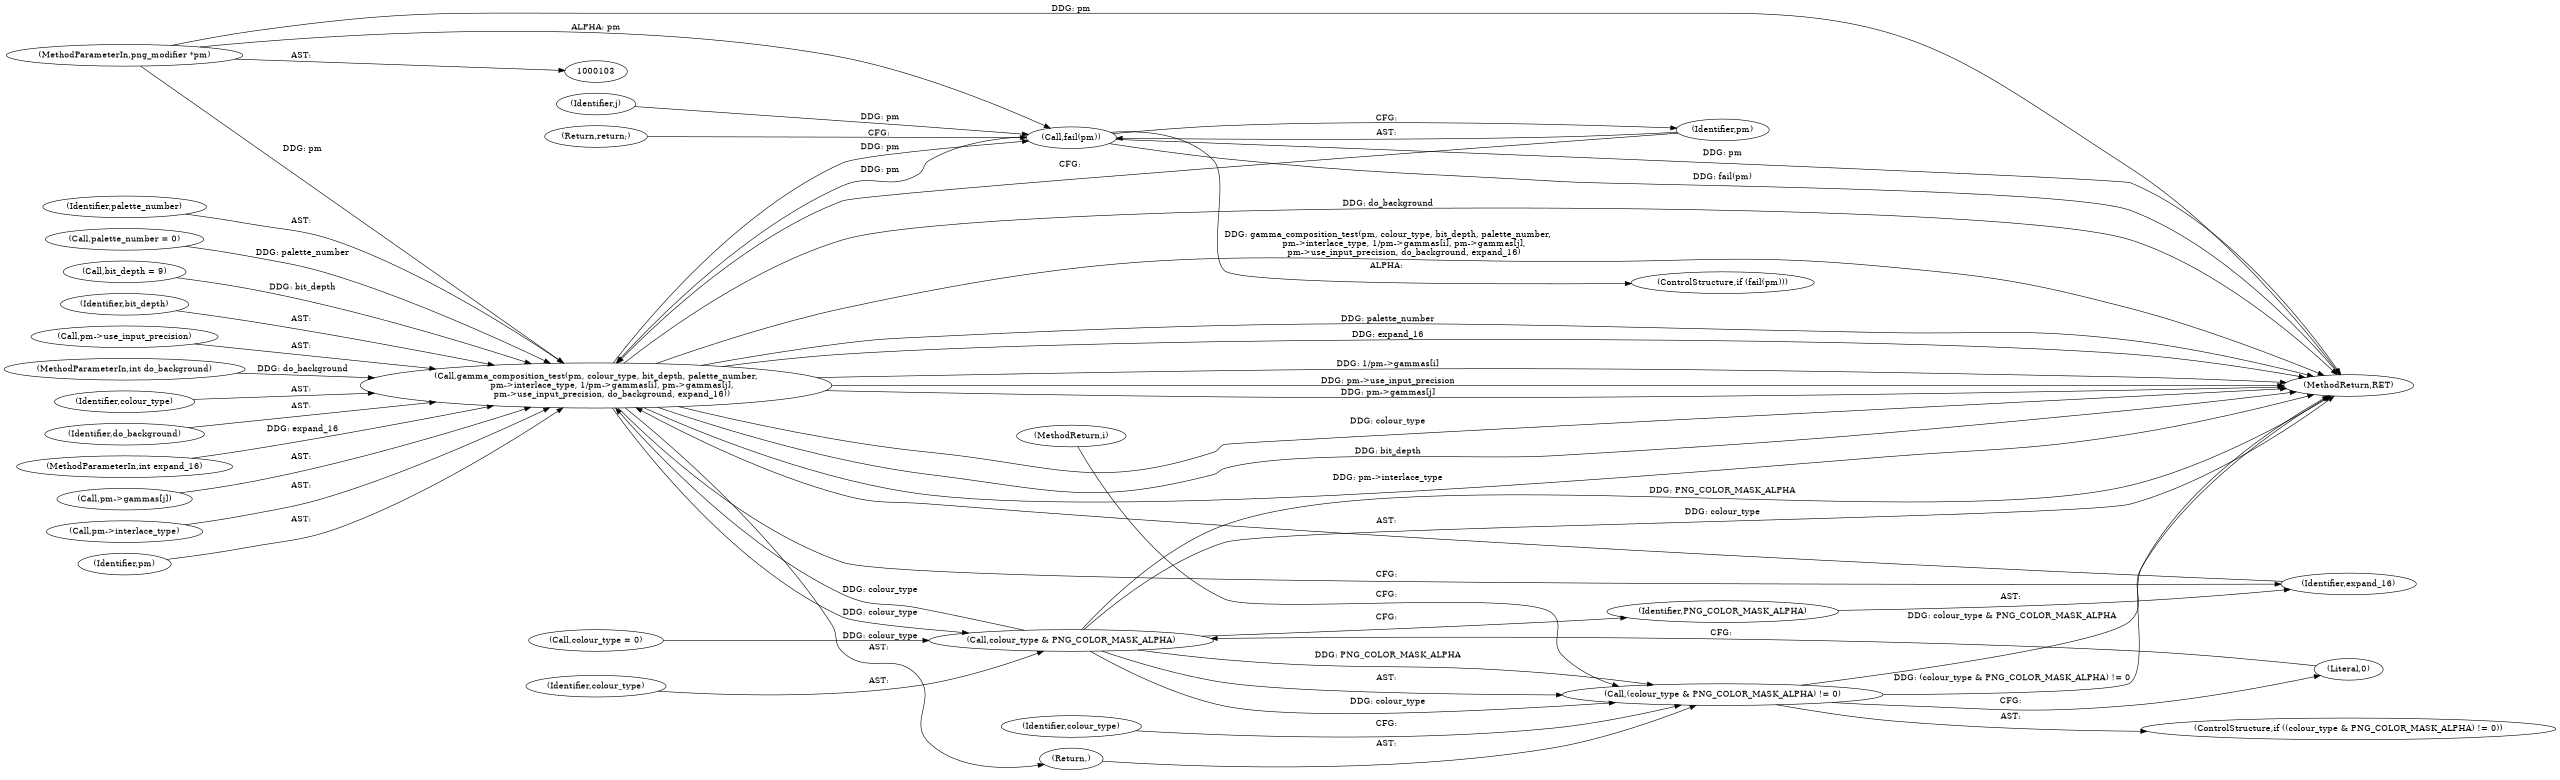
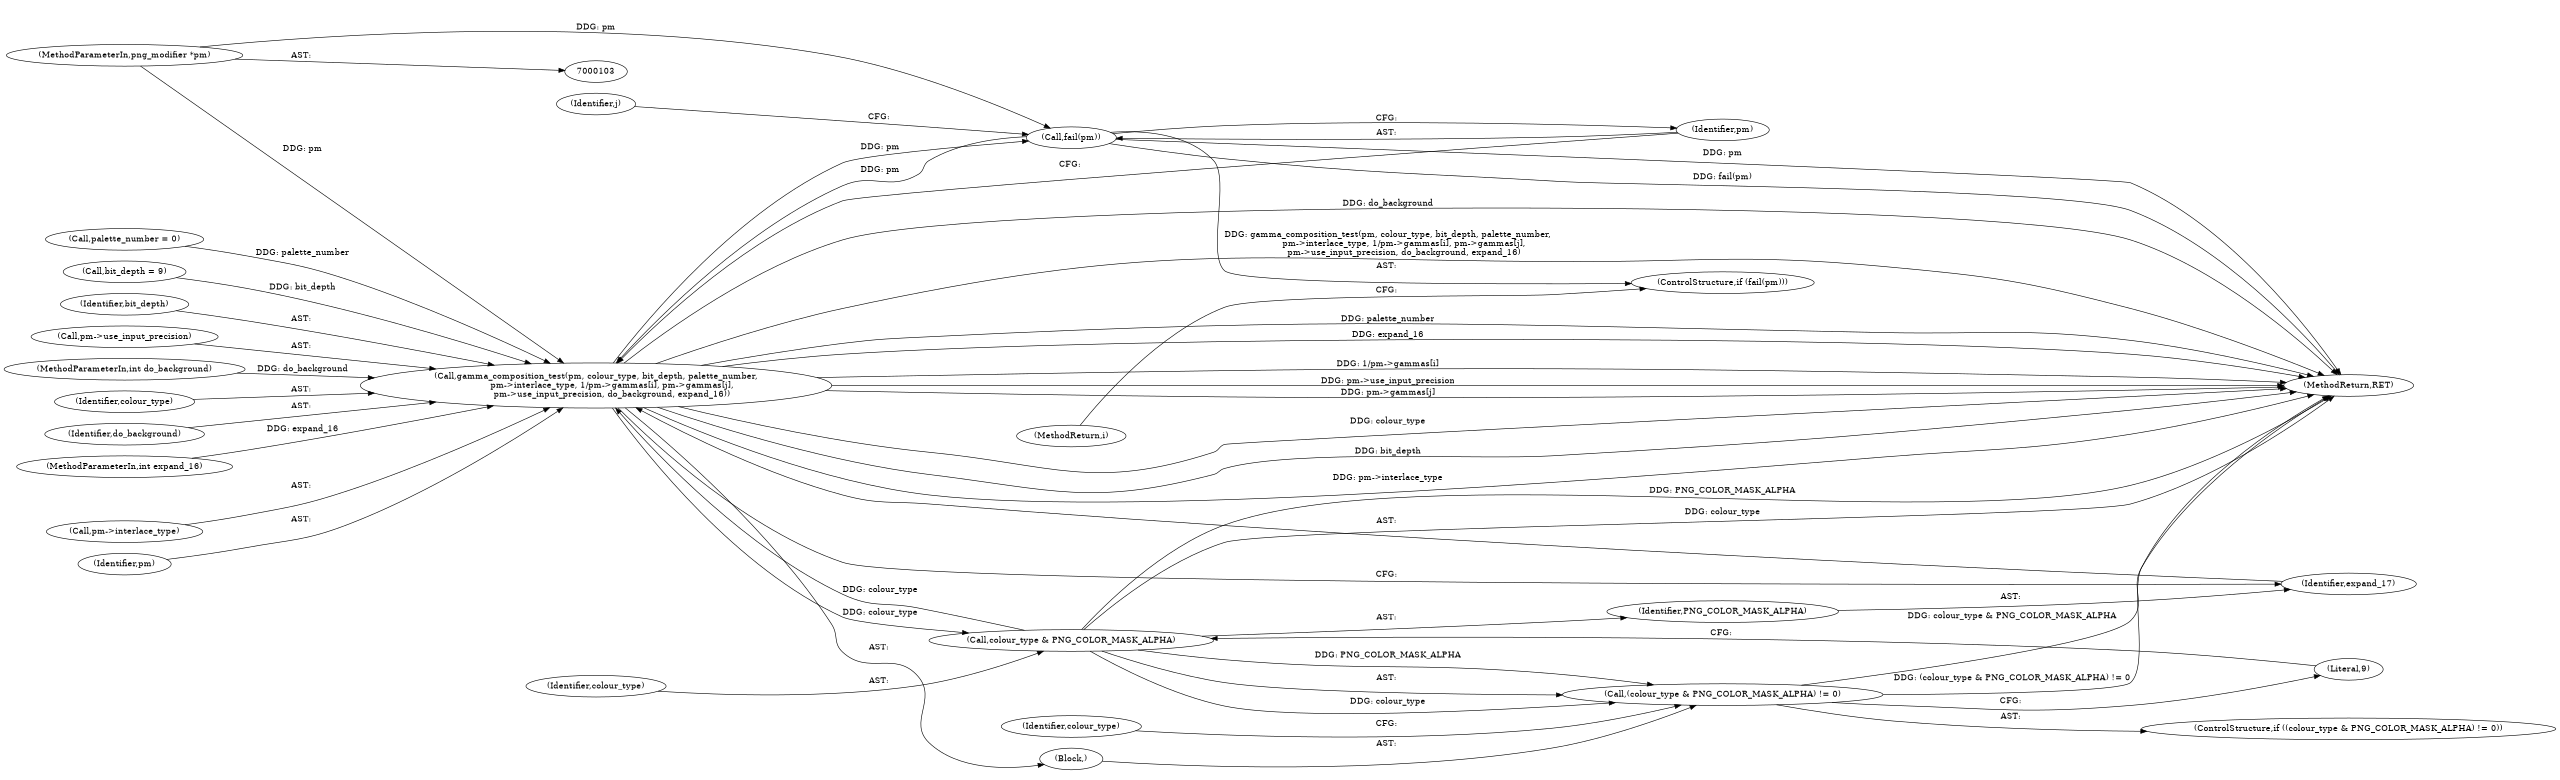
(1314, 13) -> none
(596, 27) -> (596, 27)
(596, 72) -> (596, 72)
(880, 117) -> (880, 117)
(596, 137) -> none
(125, 207) -> none
(1388, 266) -> (1388, 266)
(125, 499) -> none
(2349, 584) -> (2349, 584)
(1334, 604) -> (1338, 298)
(1388, 617) -> (1388, 617)
(596, 640) -> none
(2349, 669) -> (2349, 669)
(1071, 759) -> (1071, 759)
